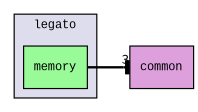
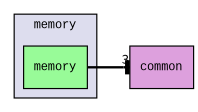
(55, 25) -> (55, 25)
